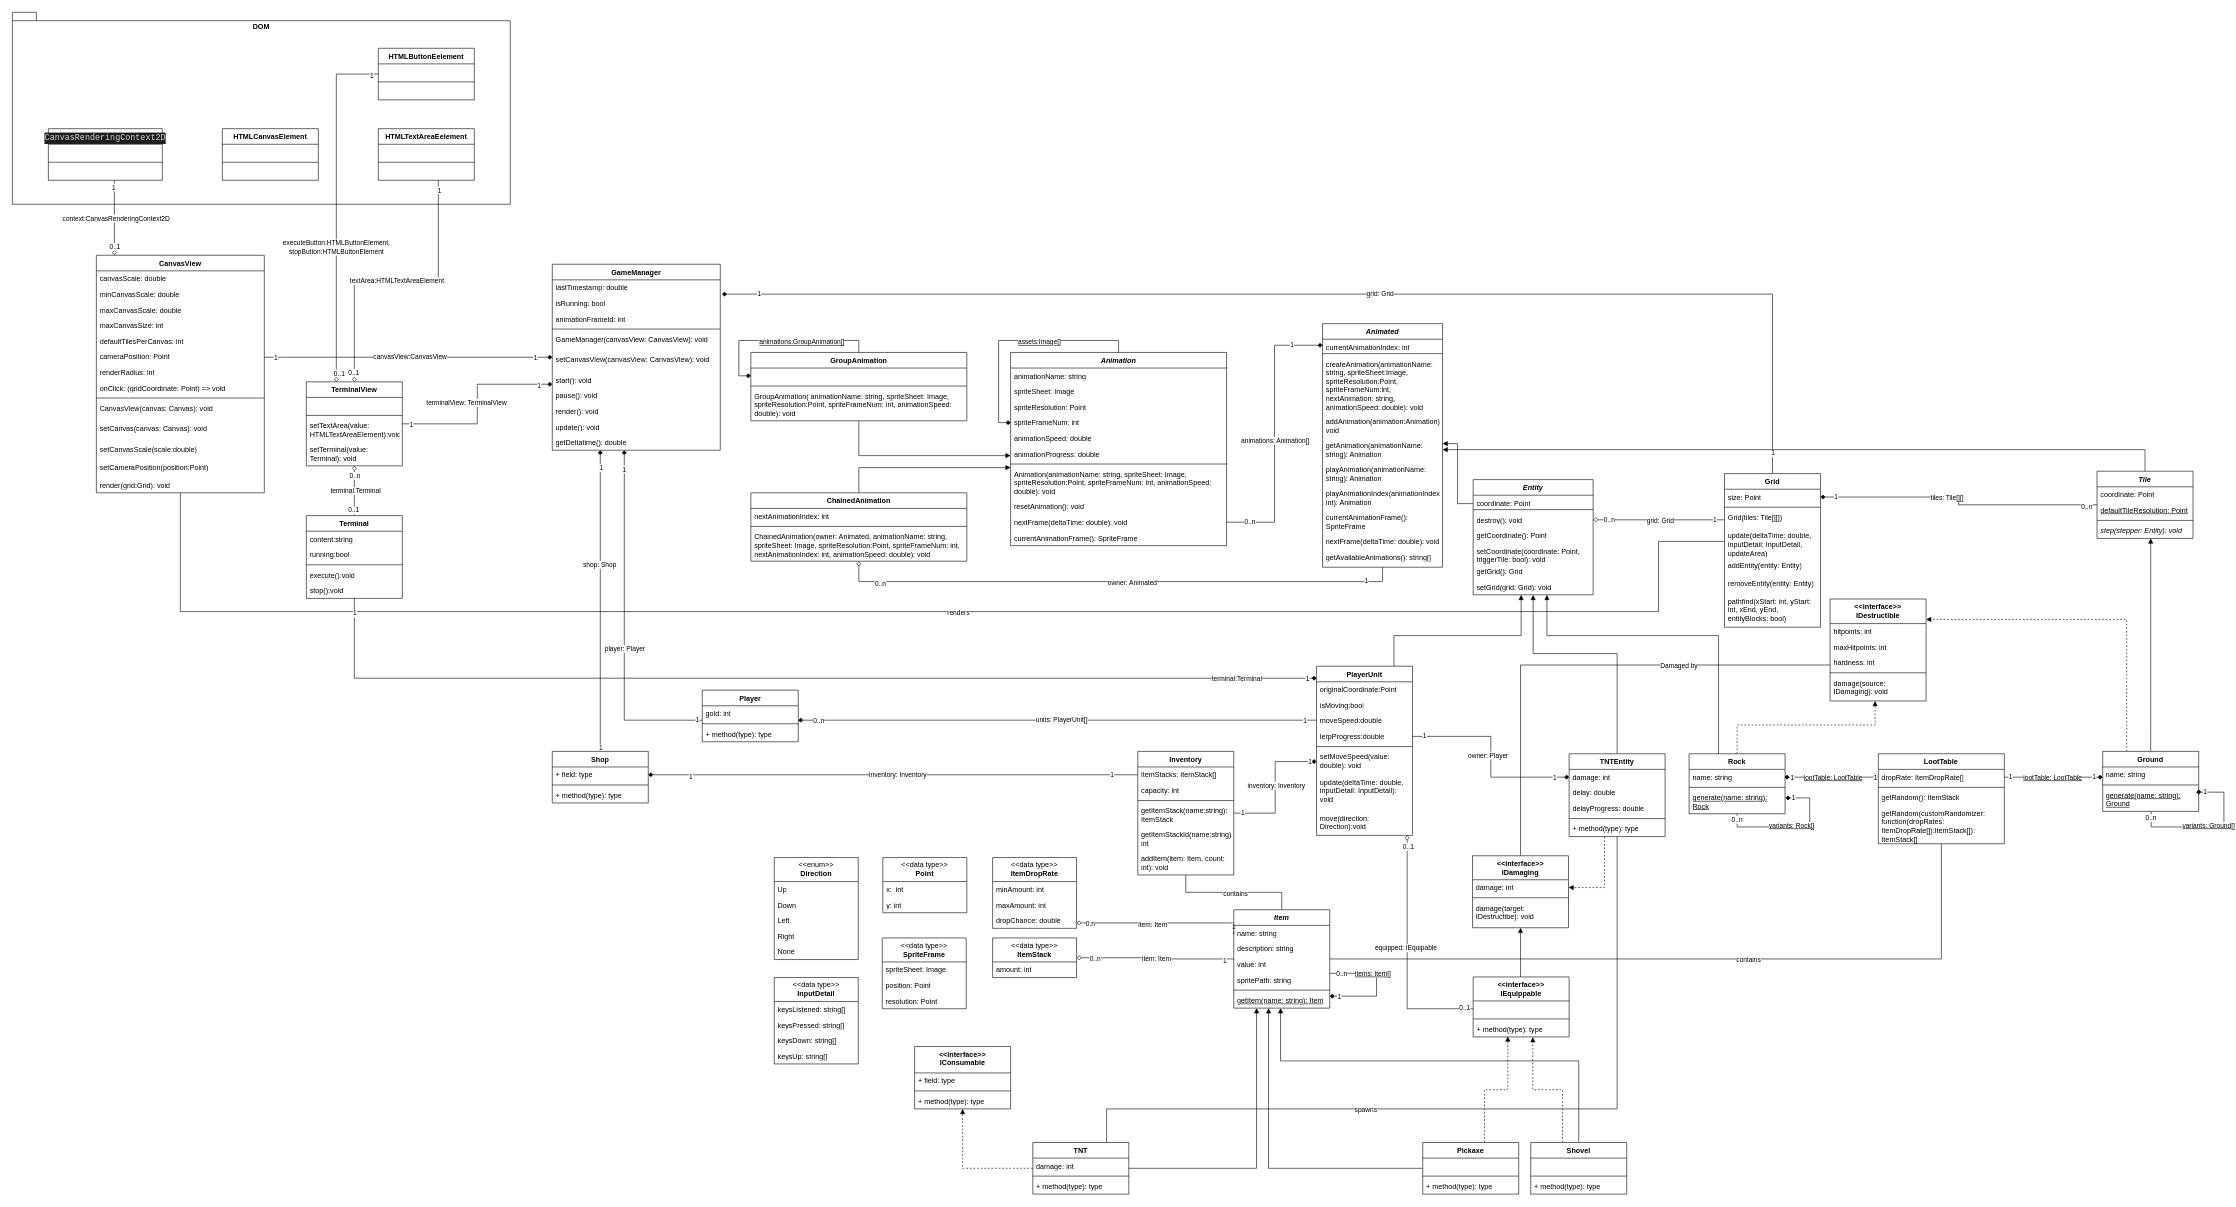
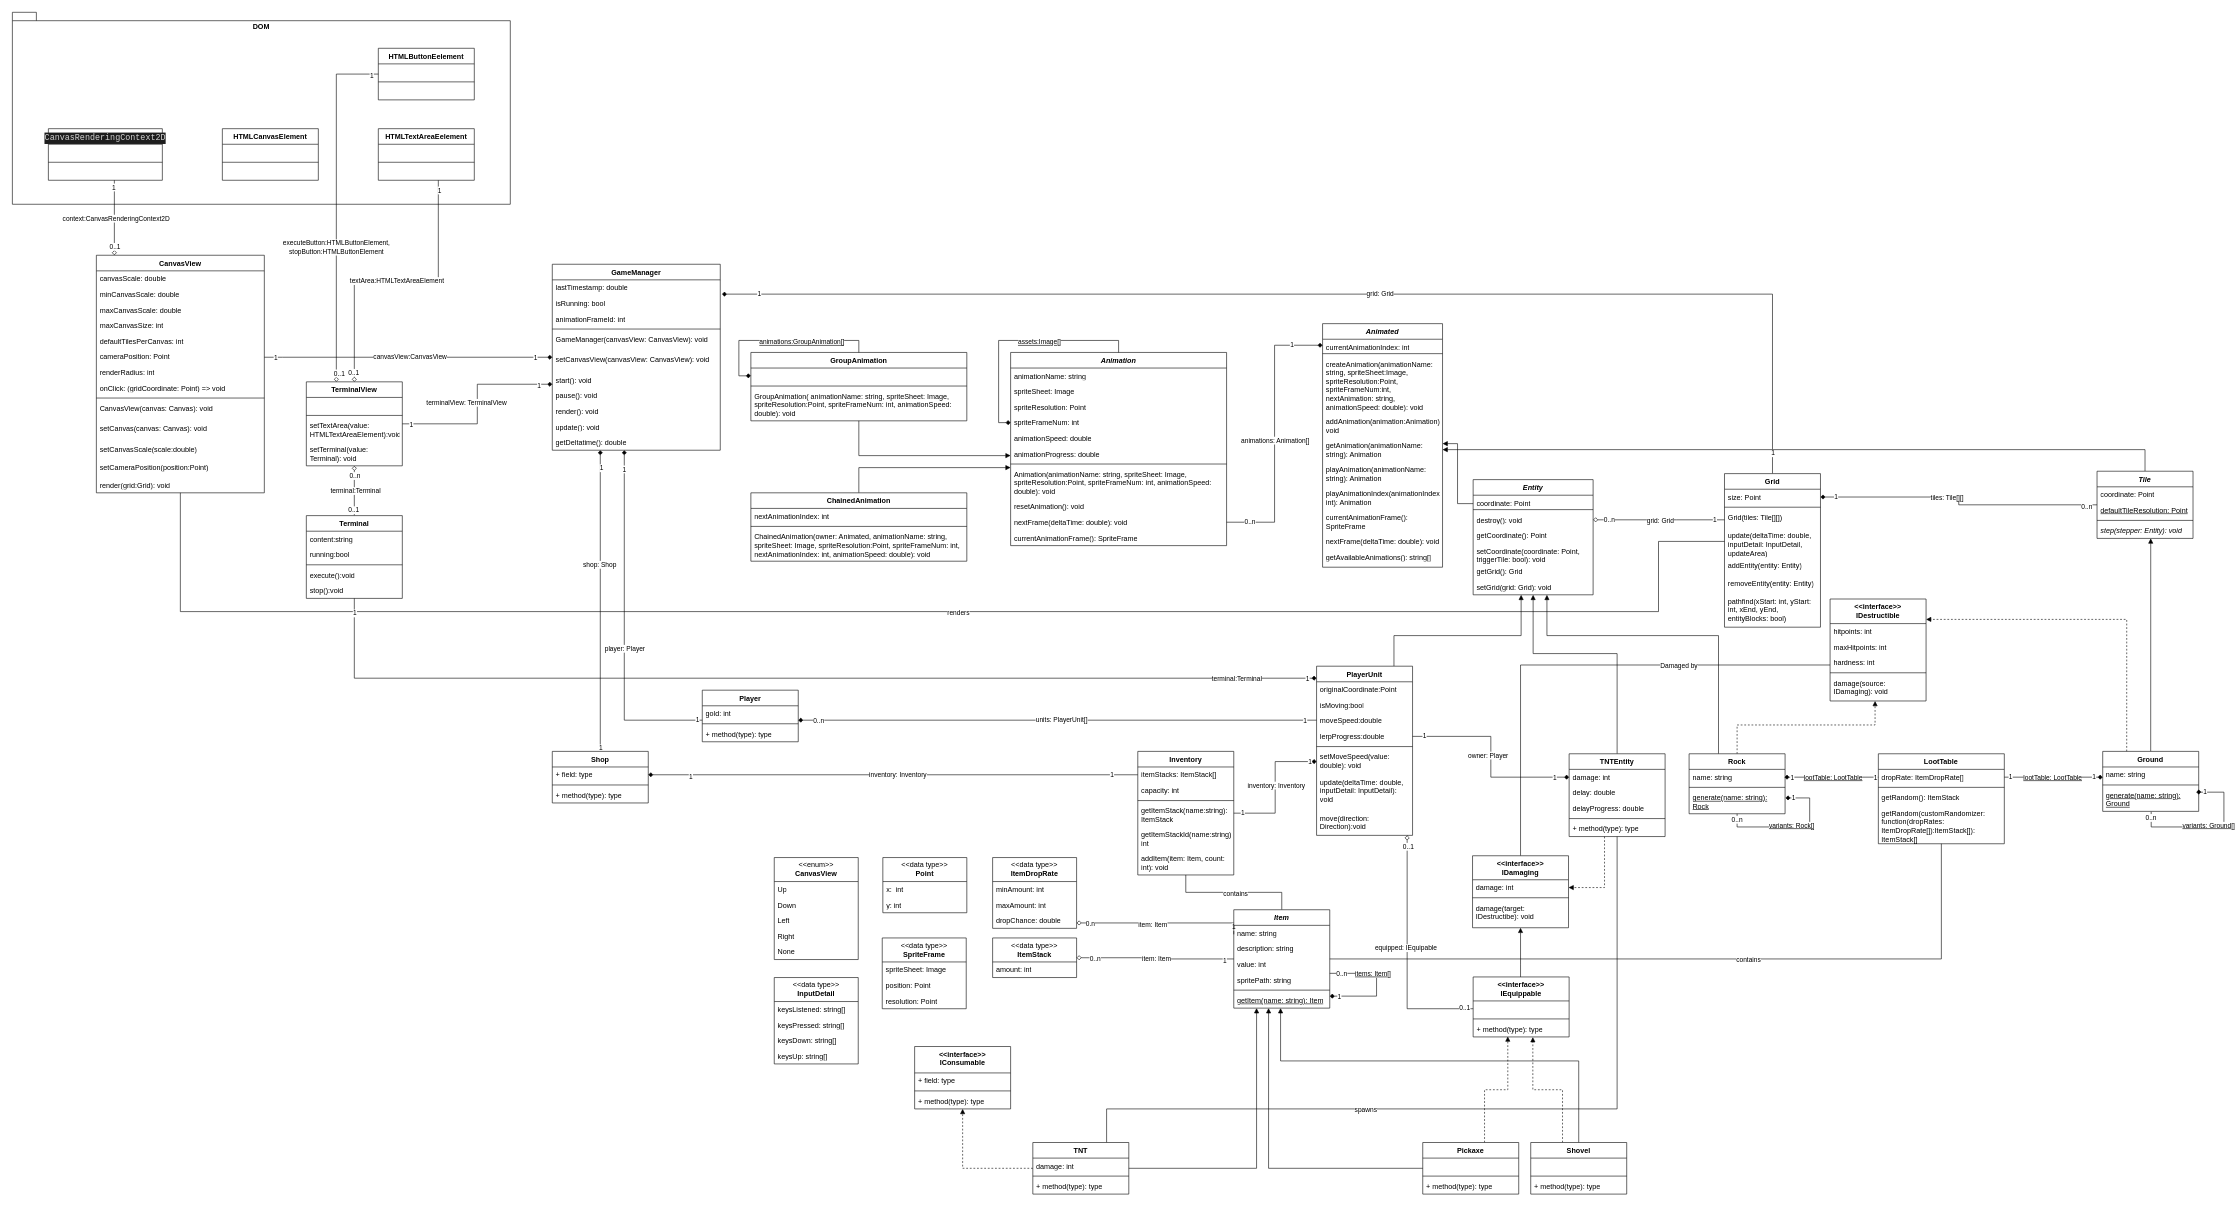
(1125, 582) -> none
(816, 870) -> (816, 870)
